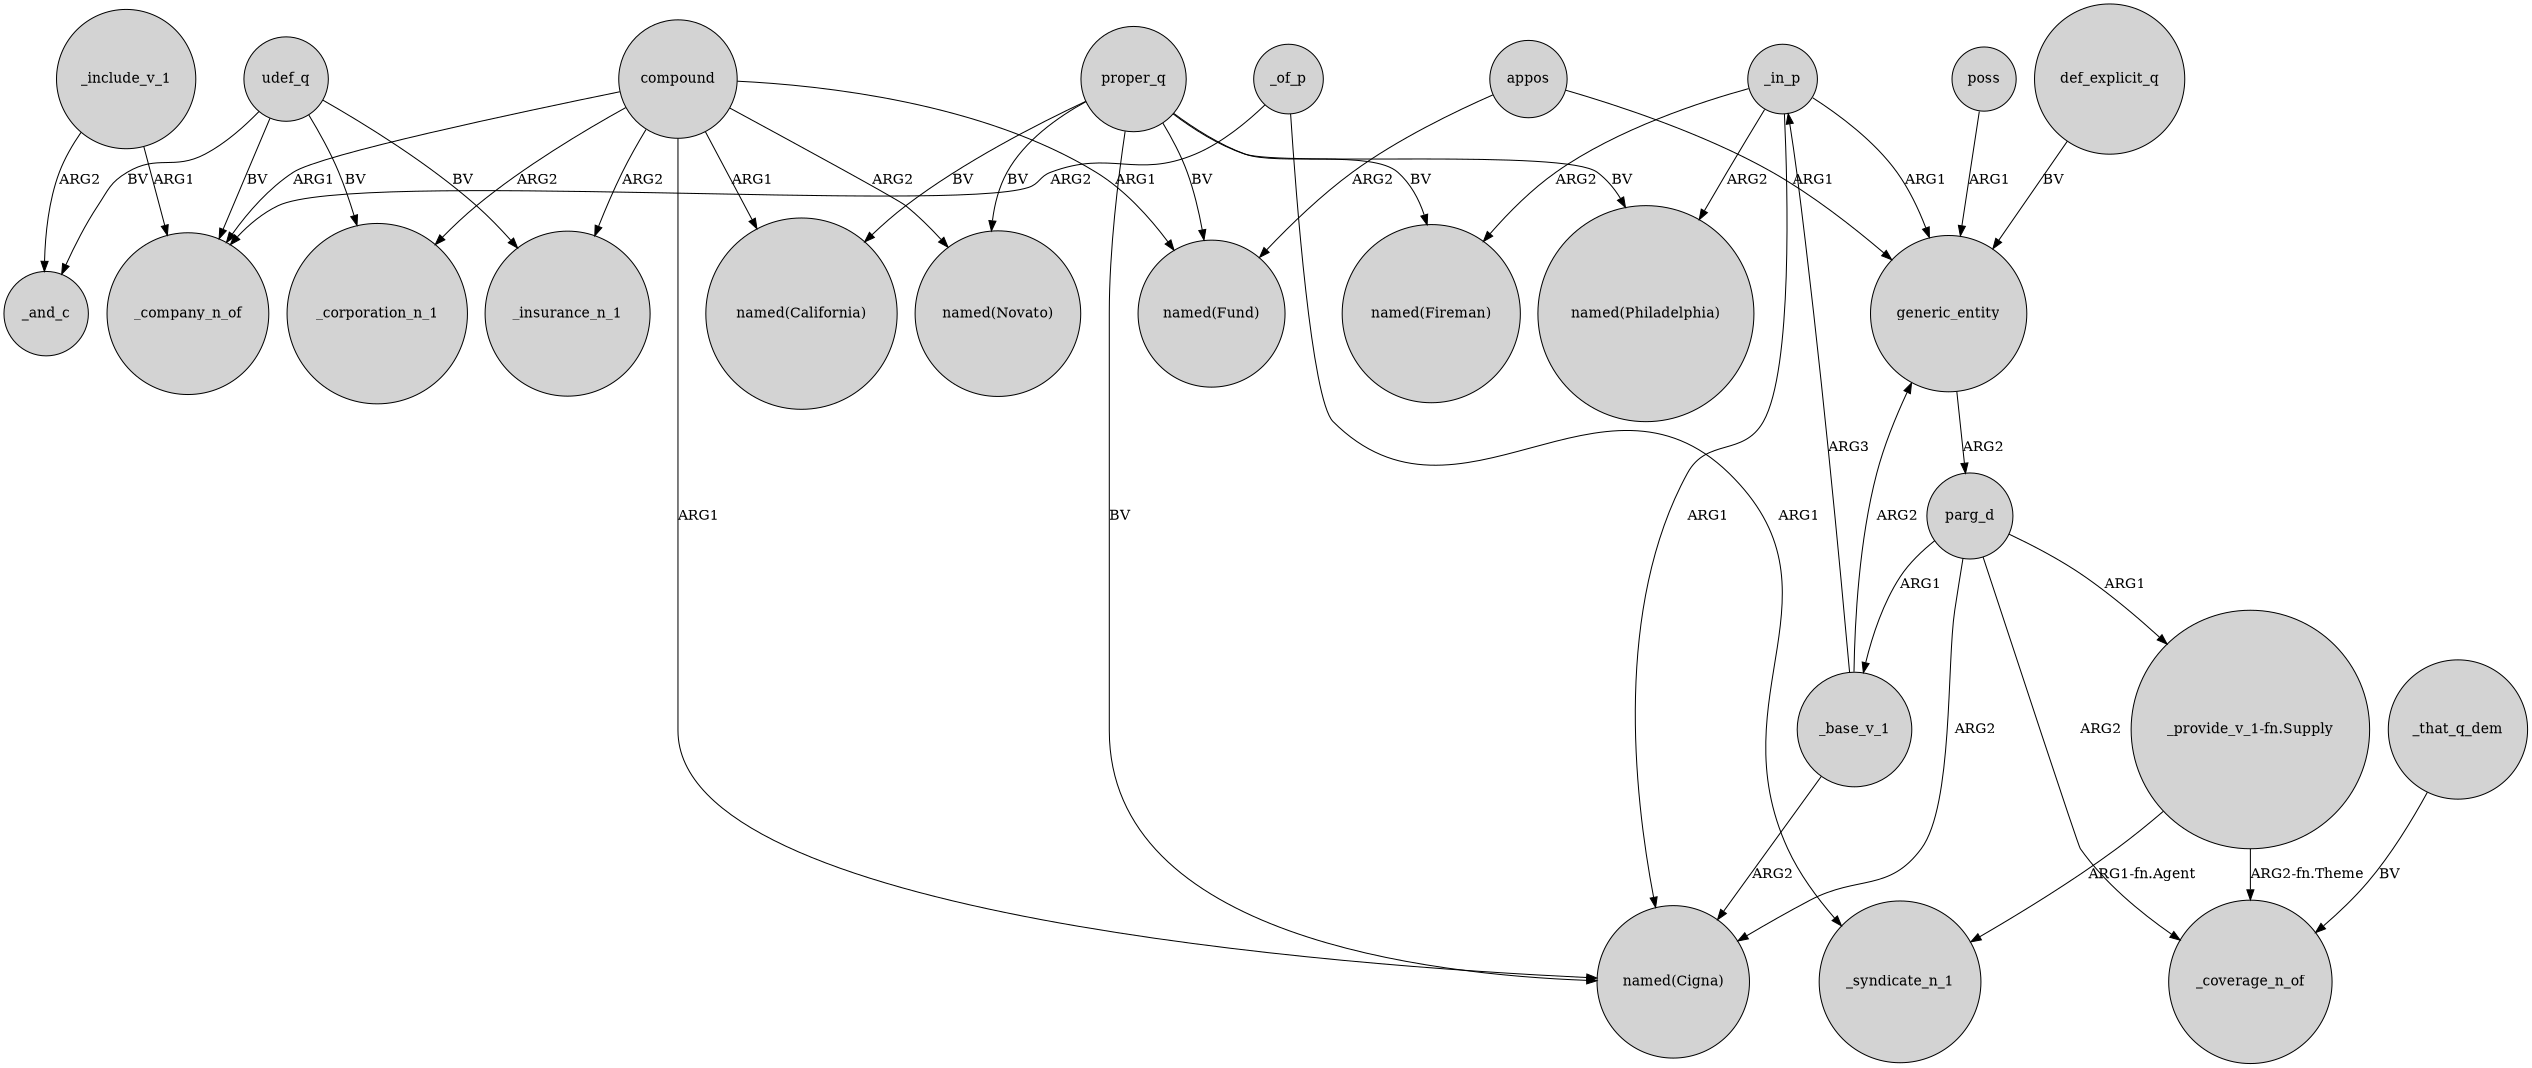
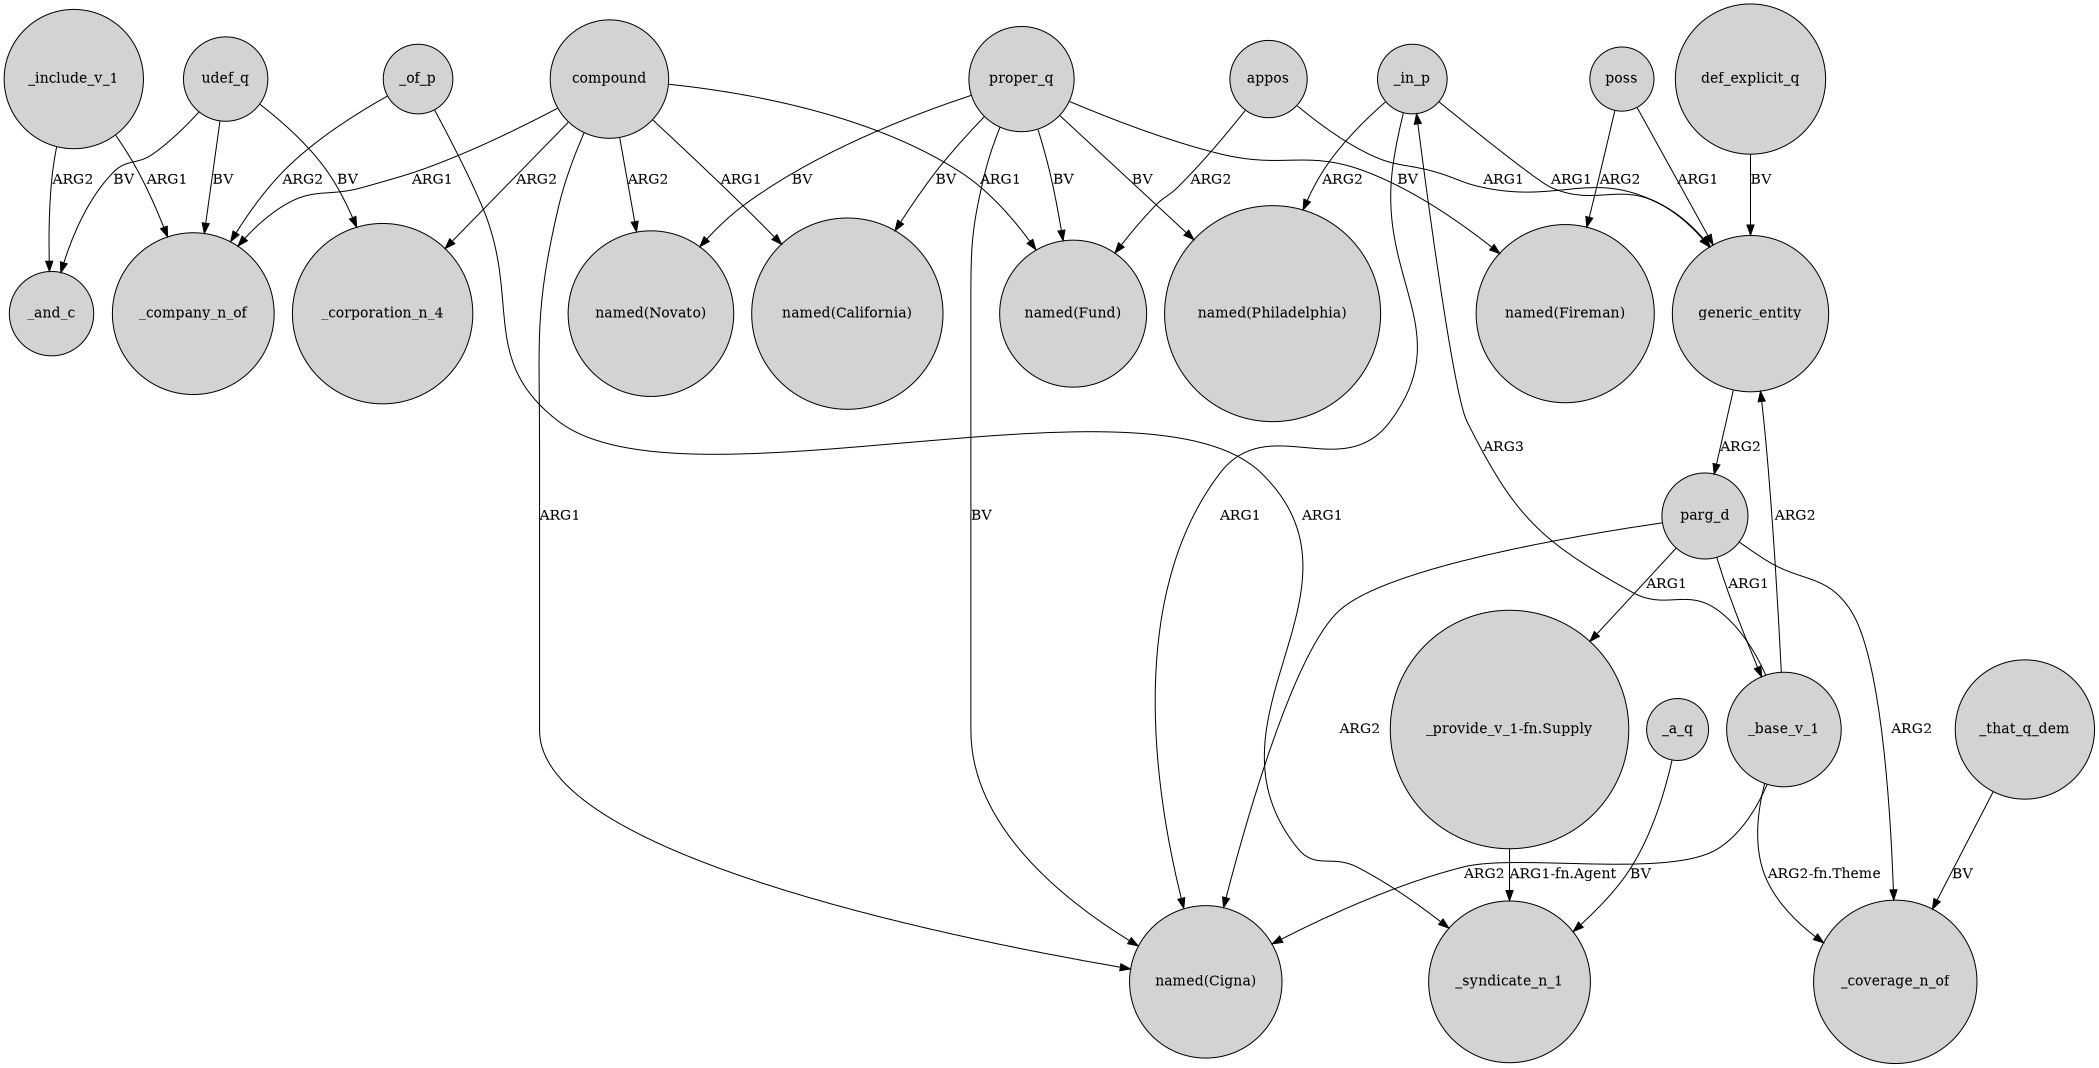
(1608, 141) -> (1602, 164)
(377, 314) -> (383, 314)
(568, 314) -> none
none -> (1678, 729)
(2250, 869) -> (1763, 869)
